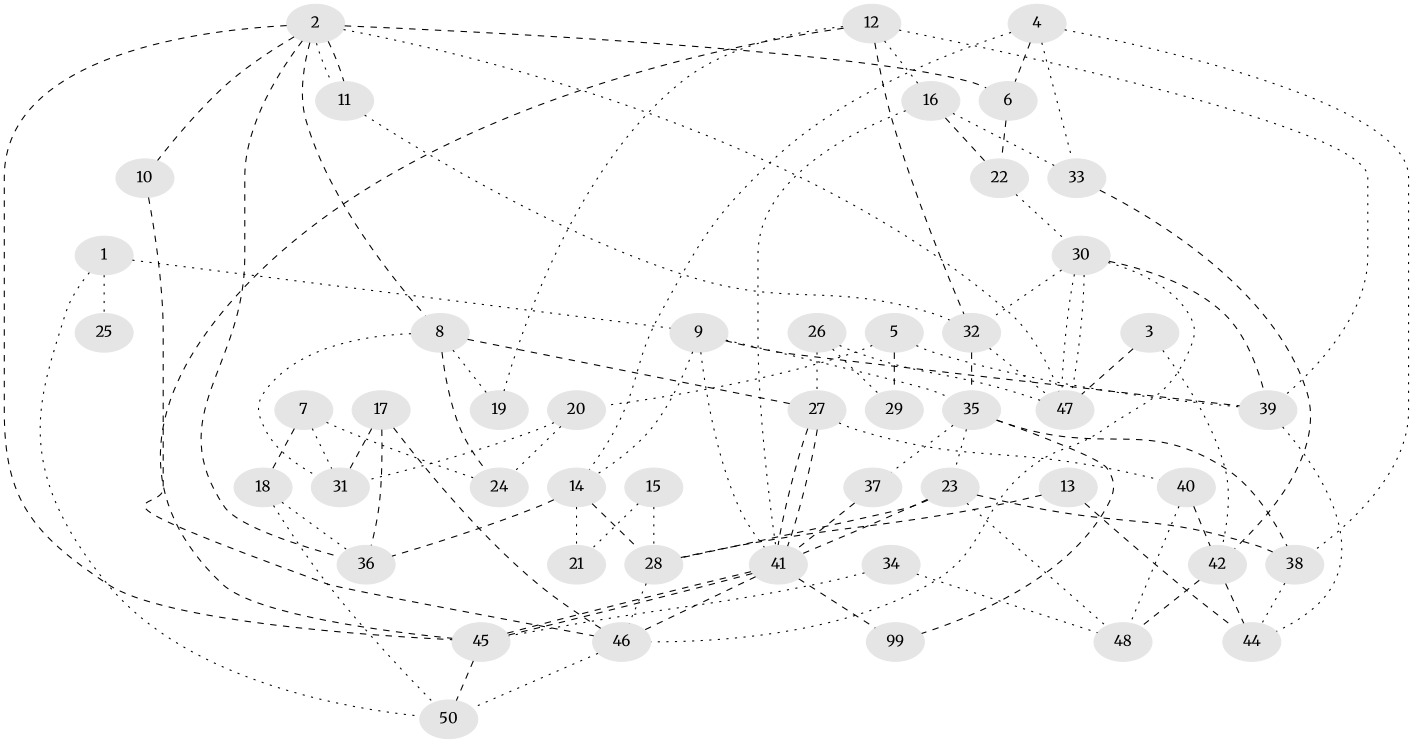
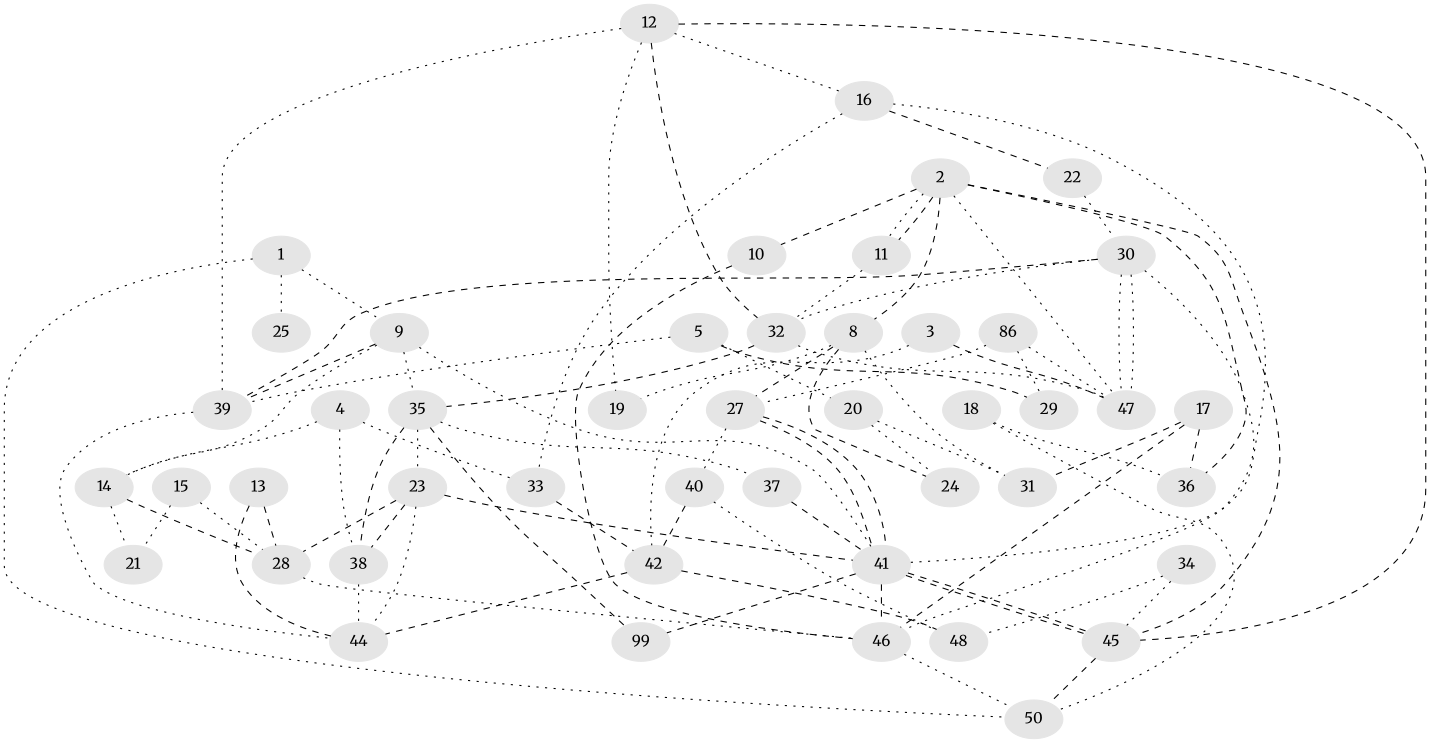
(1008, 101) -> none
(817, 333) -> (1008, 333)
(304, 410) -> none
(470, 532) -> none
(1037, 565) -> (403, 569)
